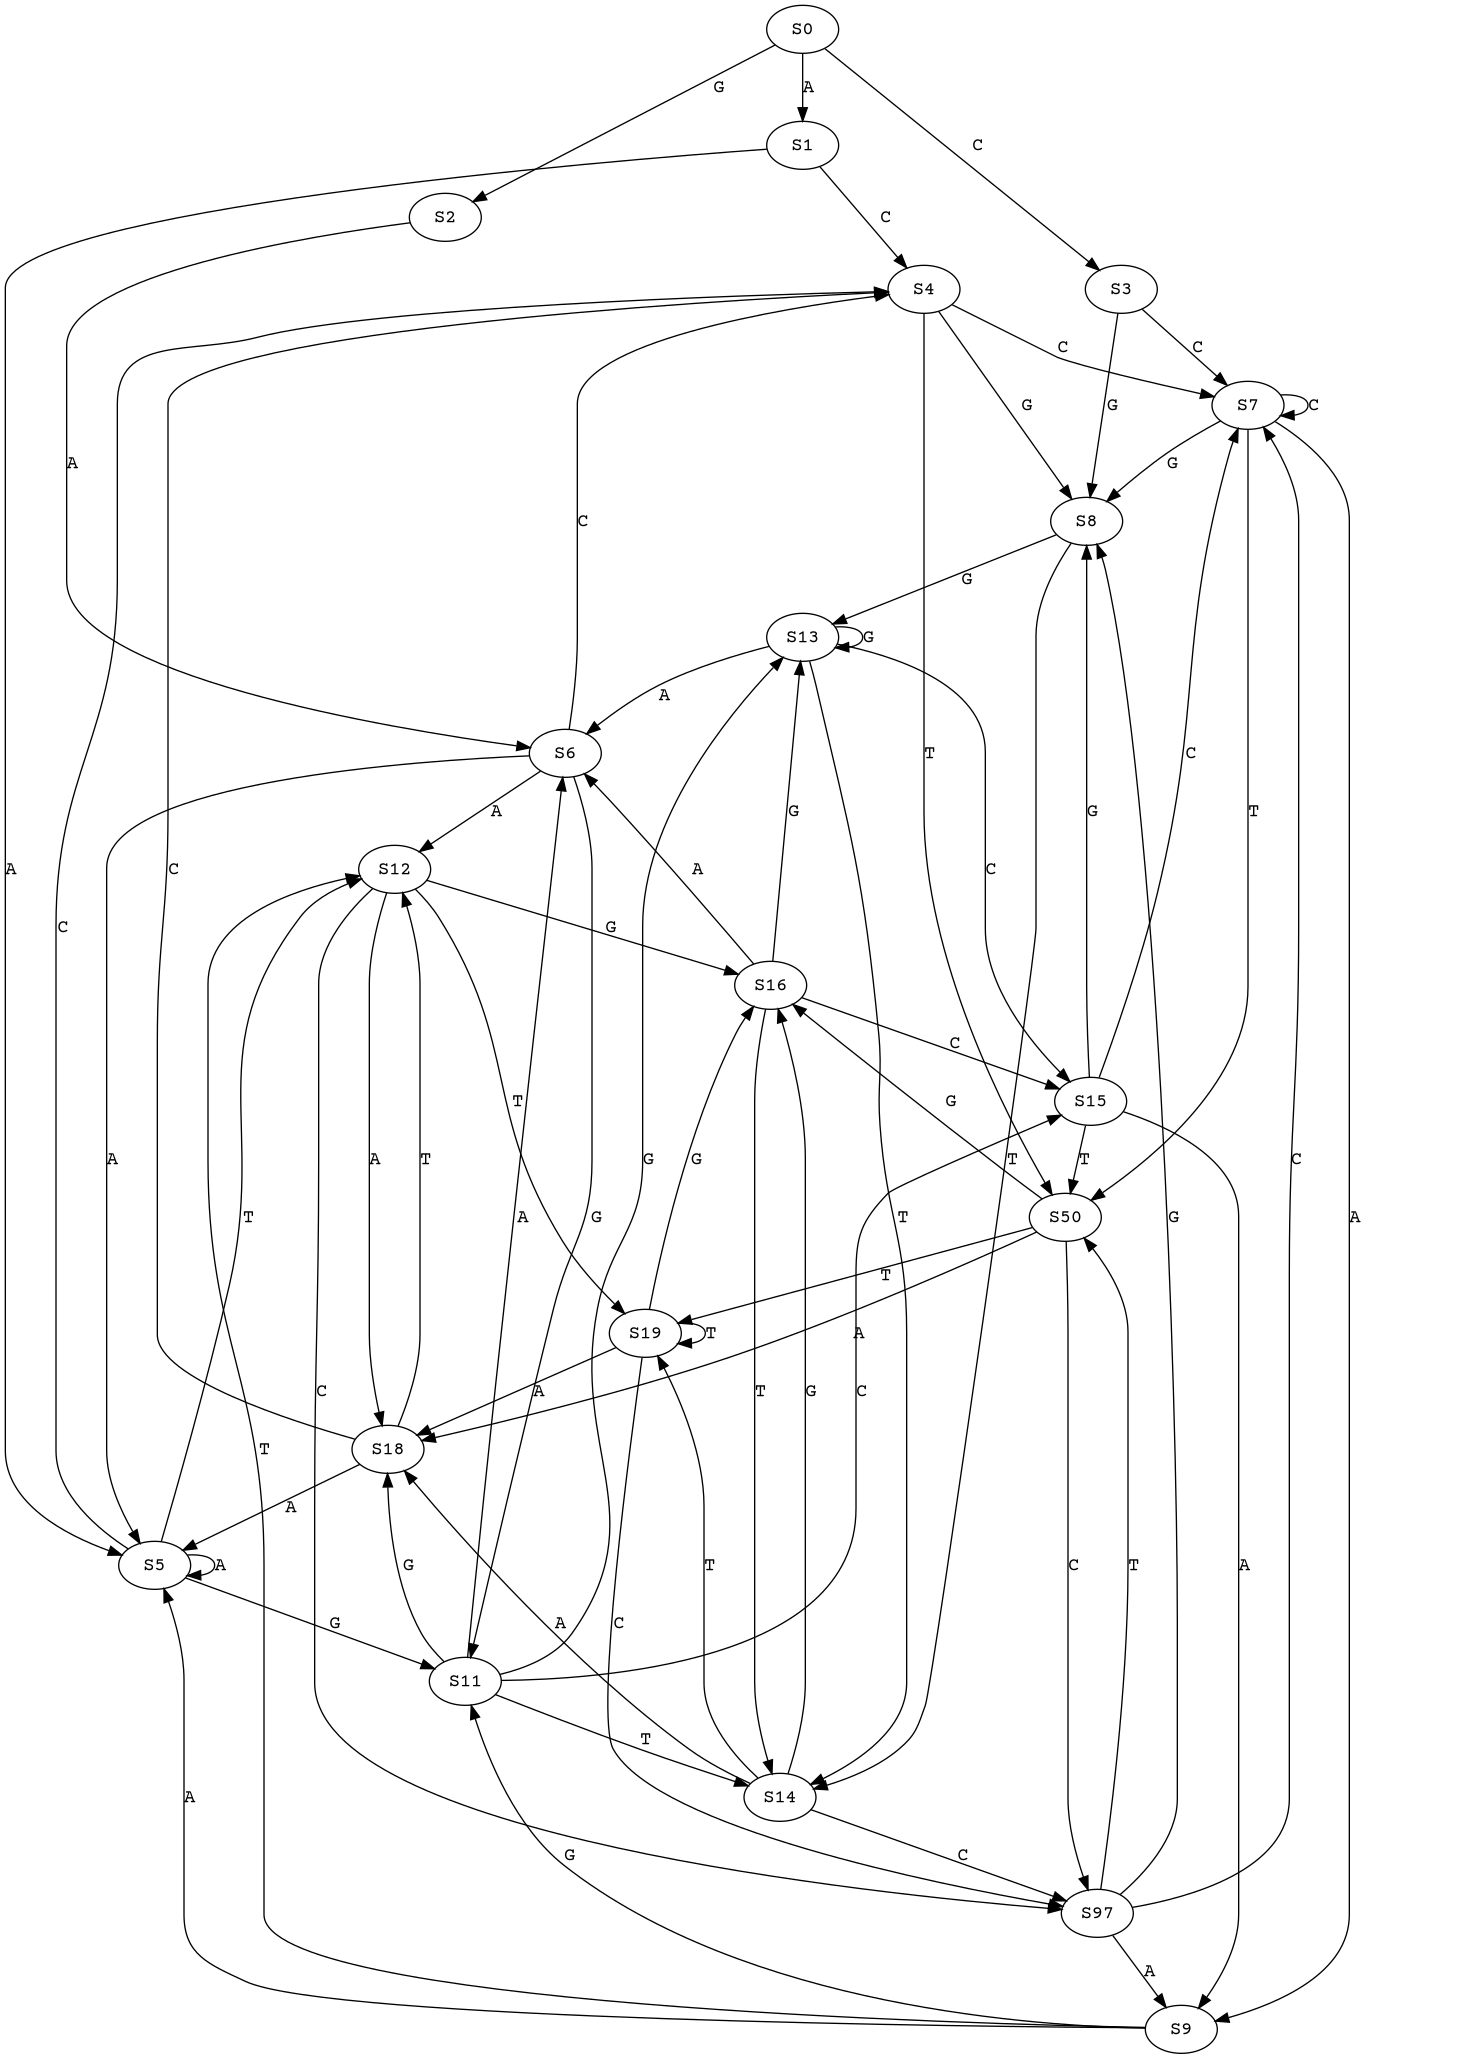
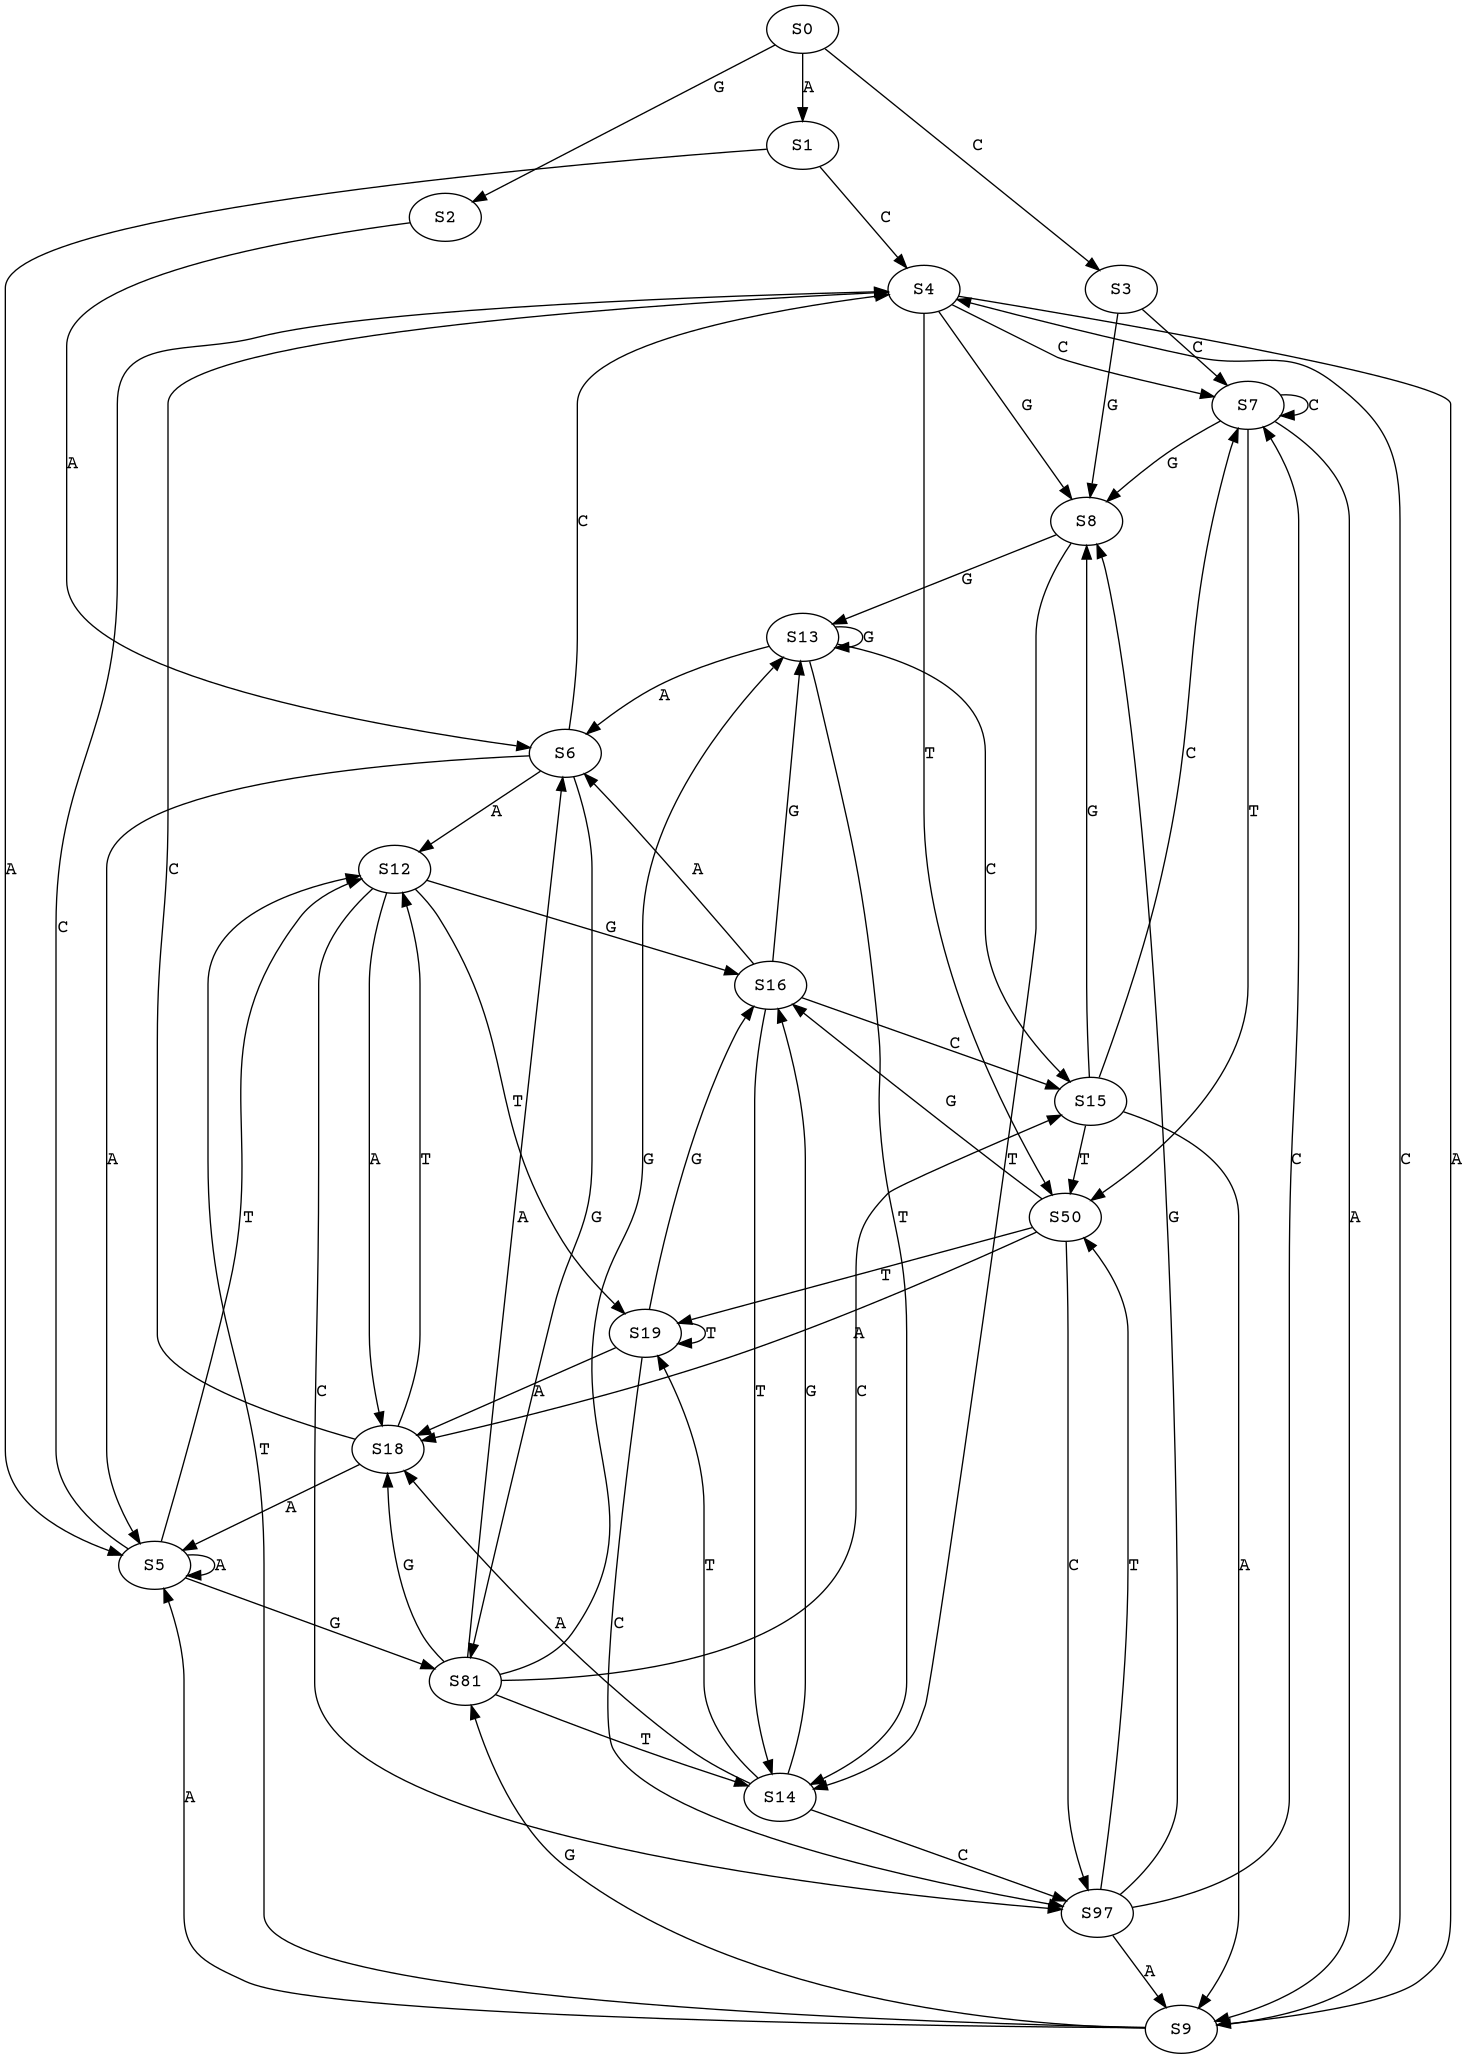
none -> (1451, 1042)
none -> (1400, 1066)
(465, 1681) -> (465, 1681)
